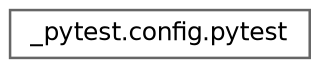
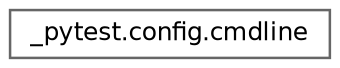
(160, 34) -> (170, 34)
